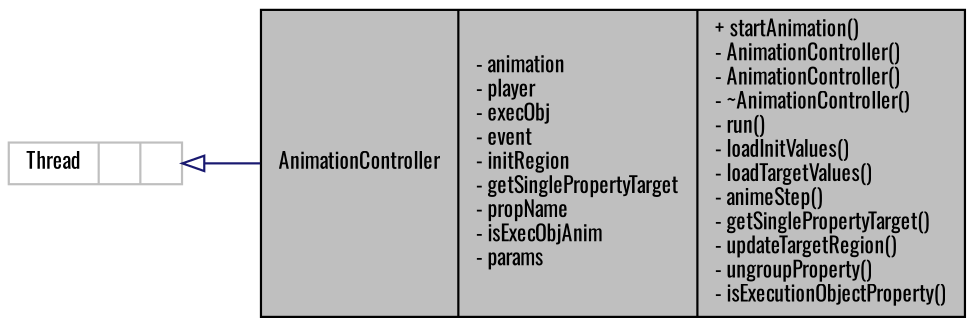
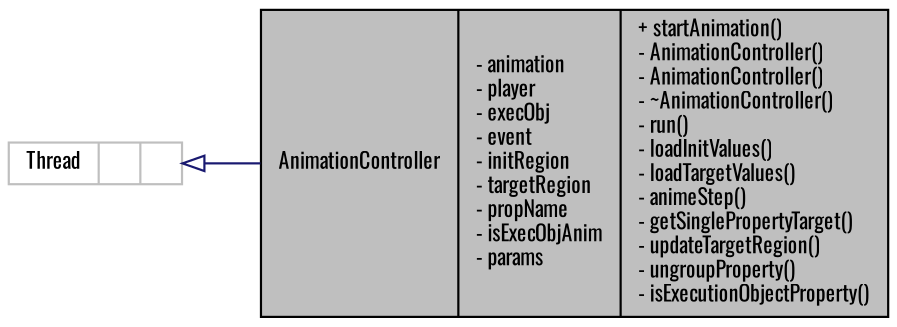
(578, 186) -> (534, 186)
